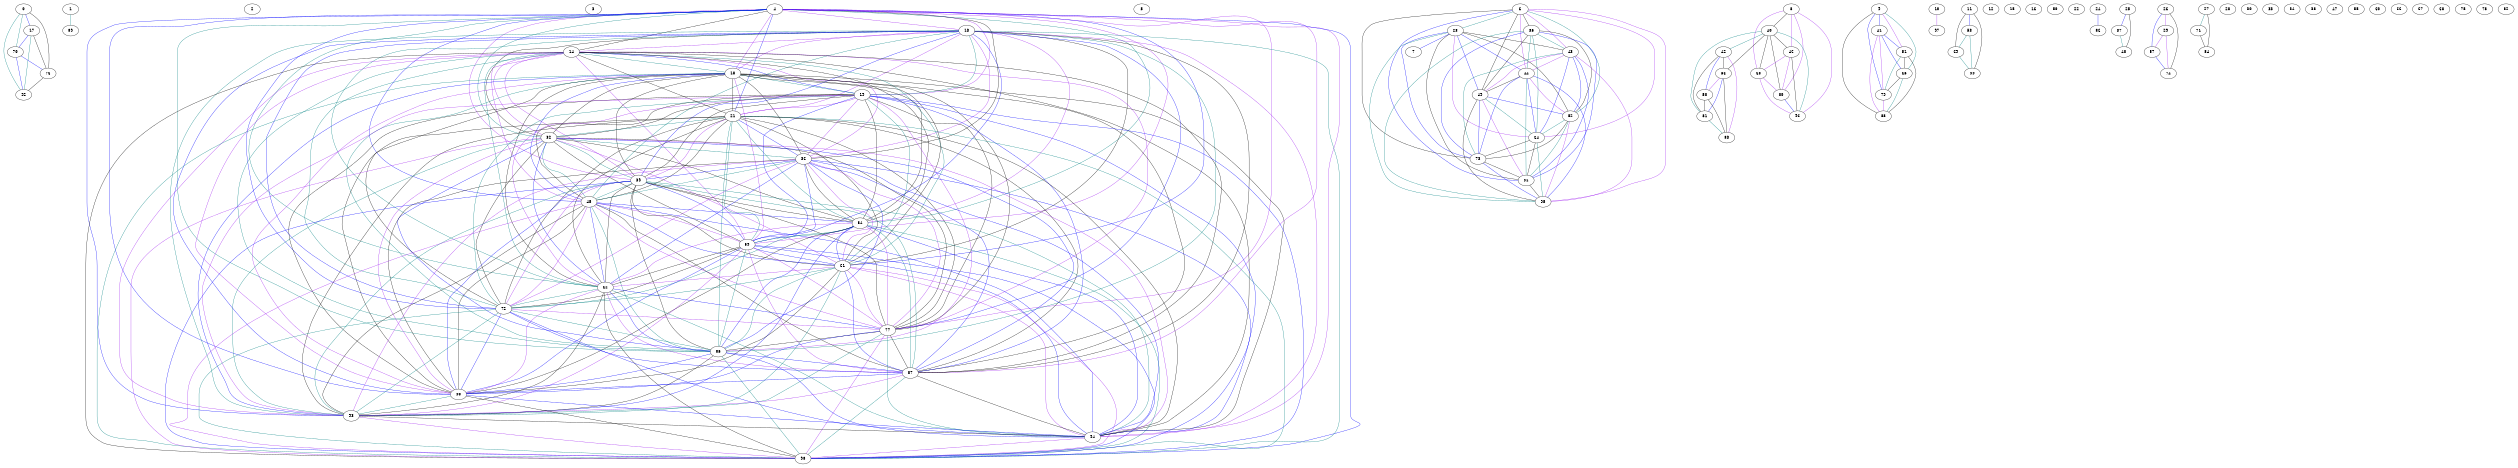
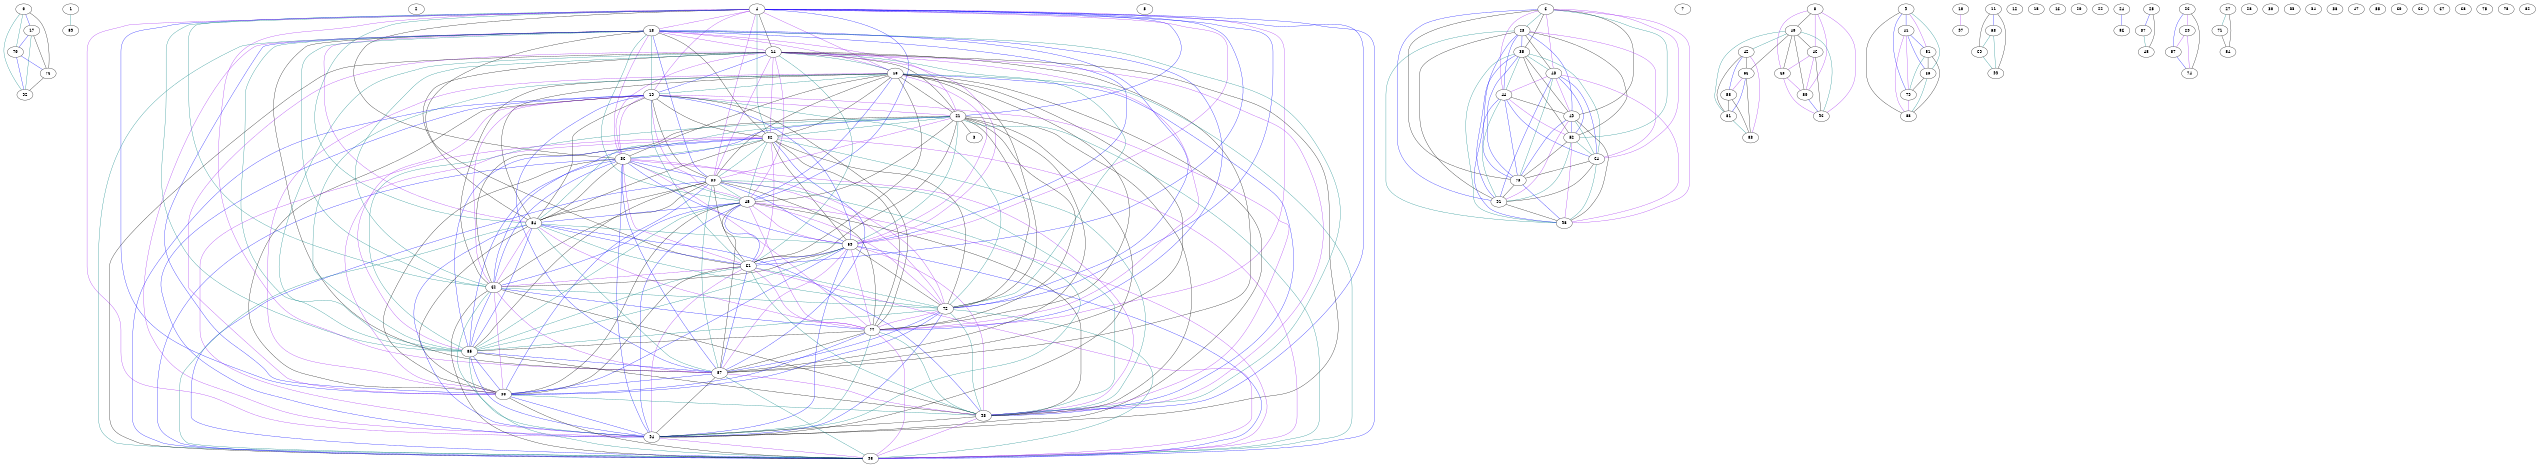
(2055, 9) -> (2079, 9)
(1434, 41) -> (1522, 41)
(651, 113) -> (678, 169)
(404, 138) -> (966, 127)
